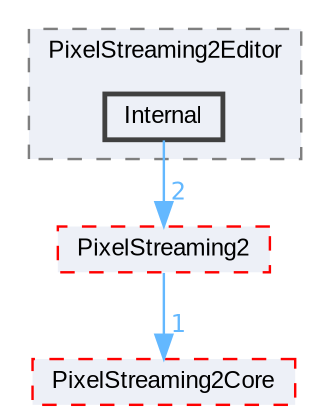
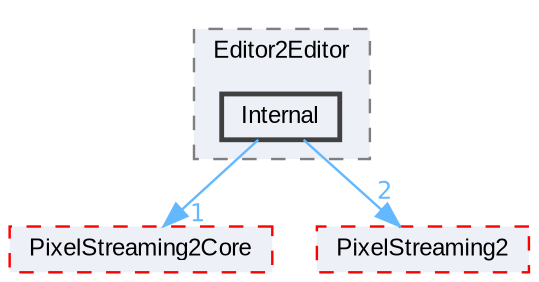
(165, 52) -> (282, 52)
(164, 304) -> (220, 175)
